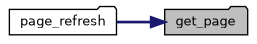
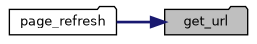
(206, 22) -> (206, 22)
